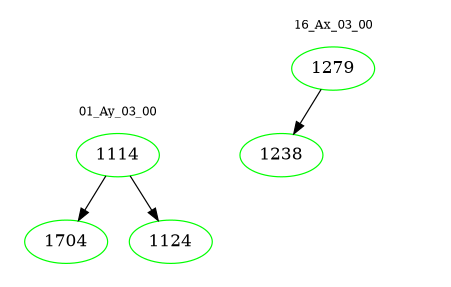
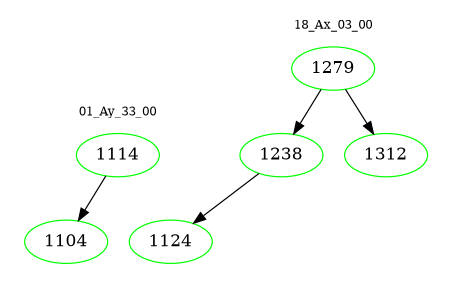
(334, 26) -> (334, 26)
(118, 112) -> (118, 112)
none -> (386, 155)
(141, 193) -> (231, 195)
(66, 242) -> (66, 242)
